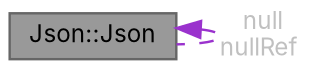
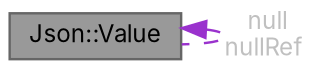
(93, 36) -> (95, 36)
